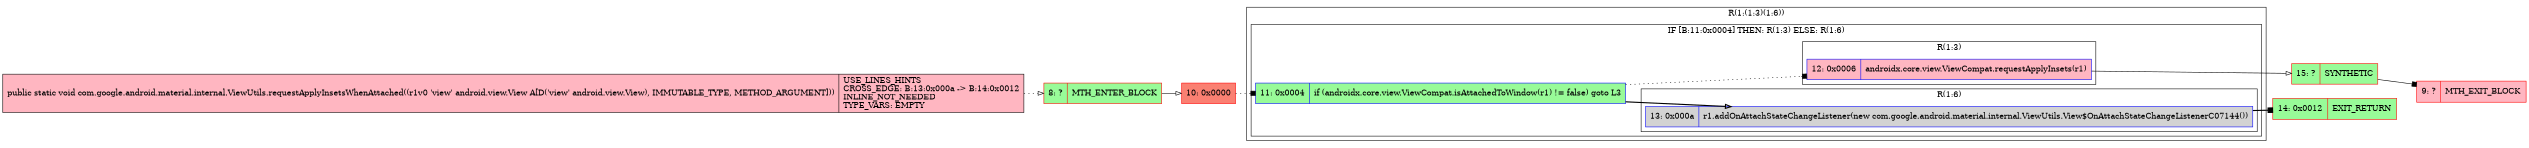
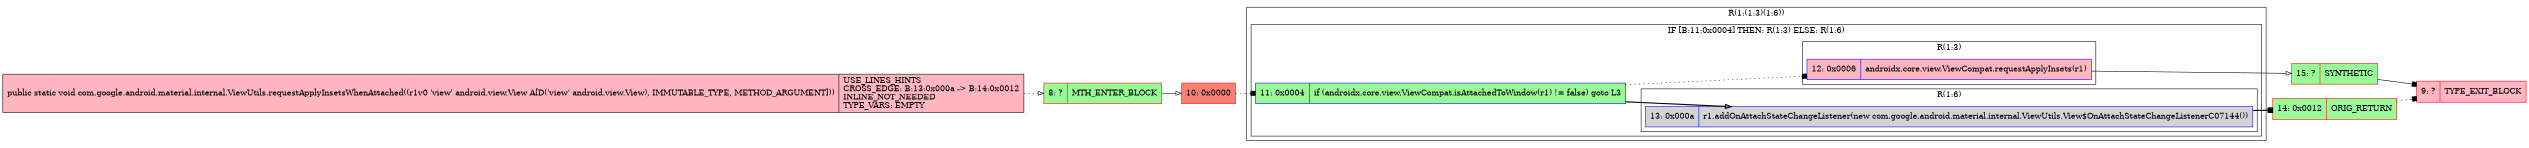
(2483, 91) -> (2483, 91)
none -> (2404, 100)
(2362, 109) -> (2362, 109)
